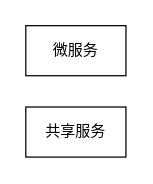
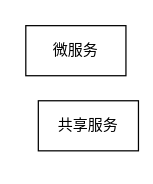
(76, 132) -> (88, 126)
